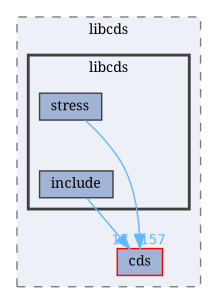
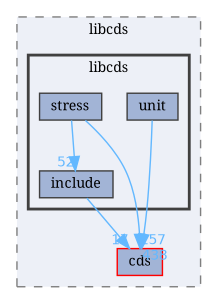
none -> (153, 107)
none -> (73, 139)
